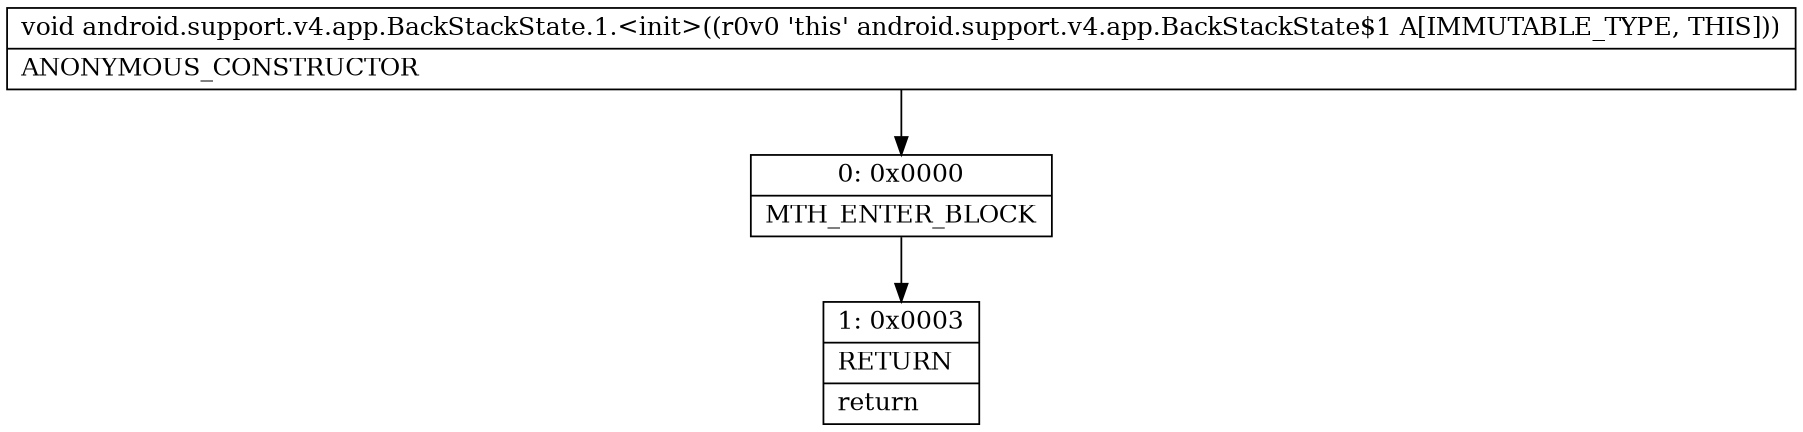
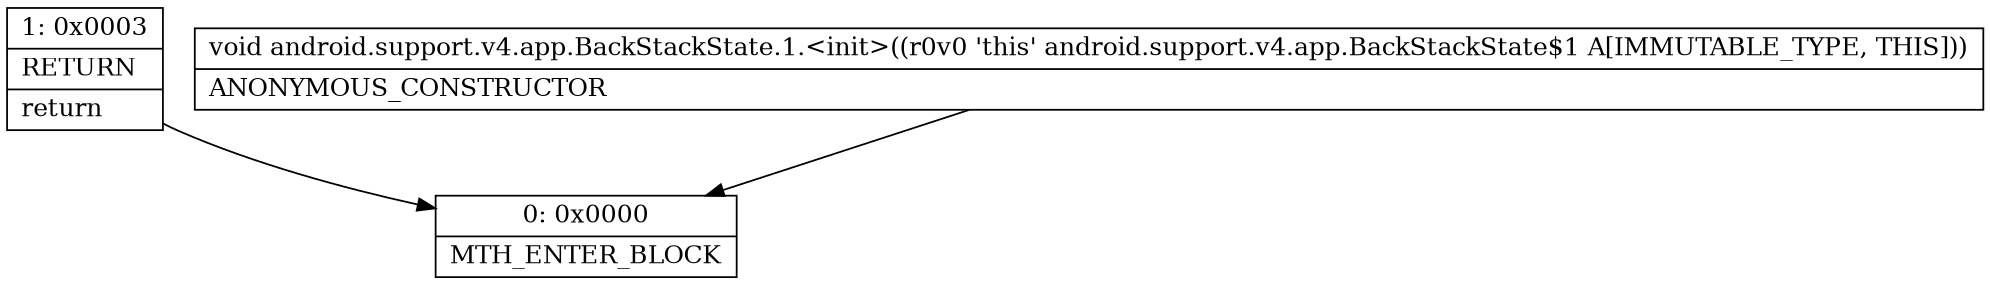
(901, 260) -> (288, 171)
